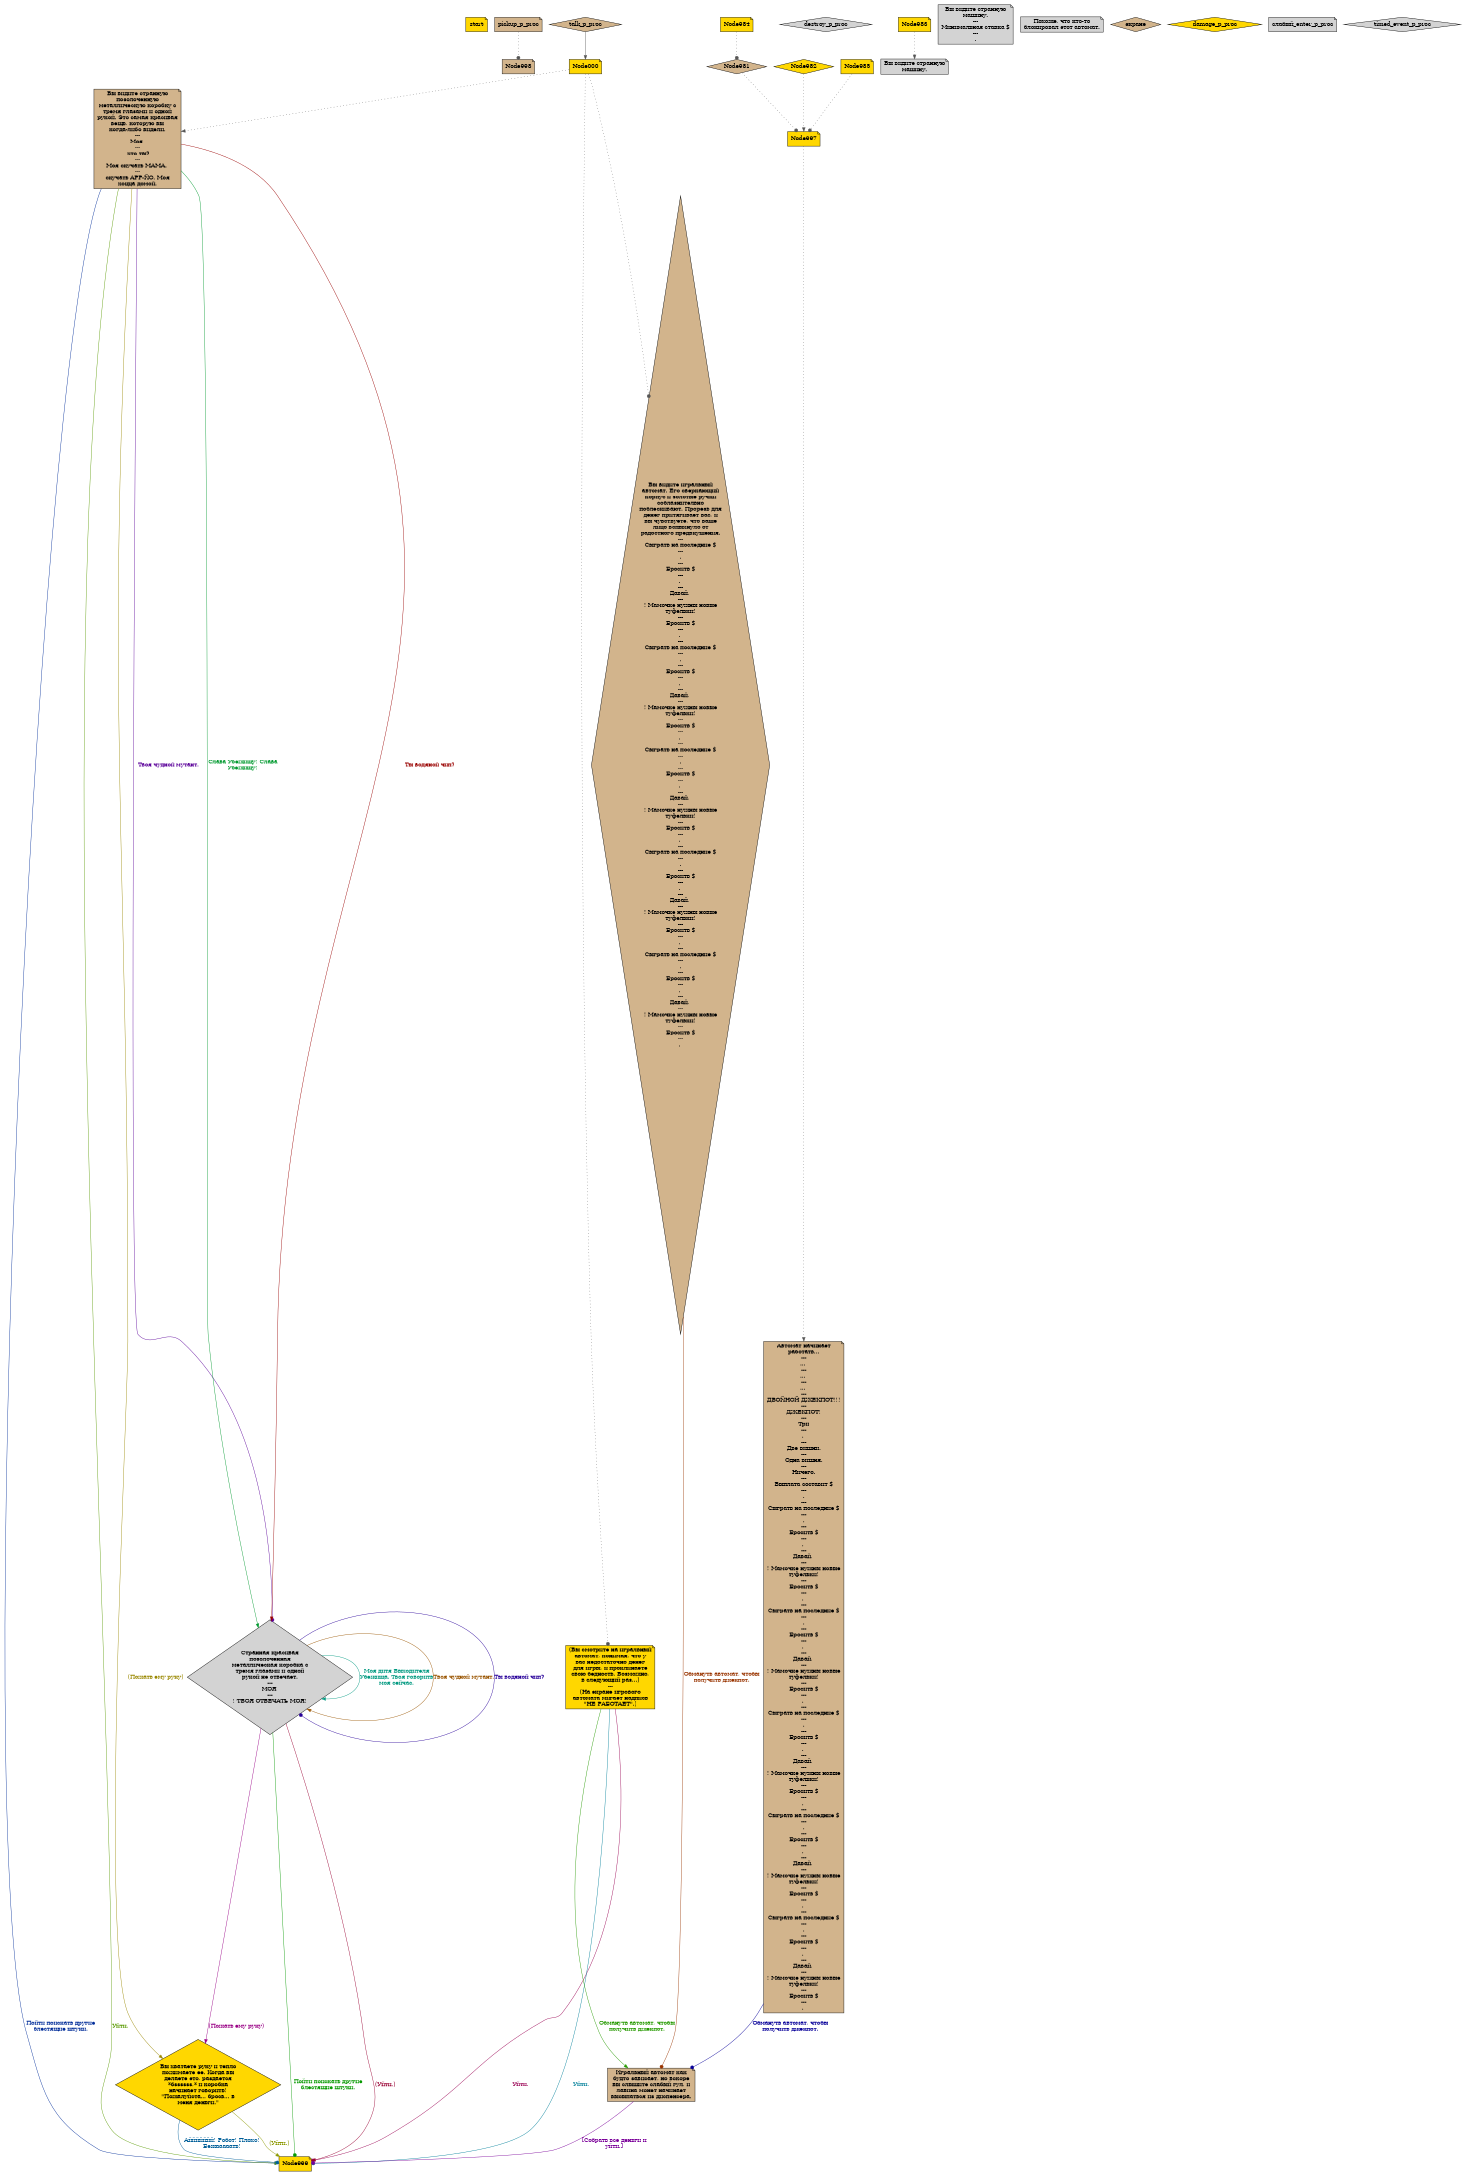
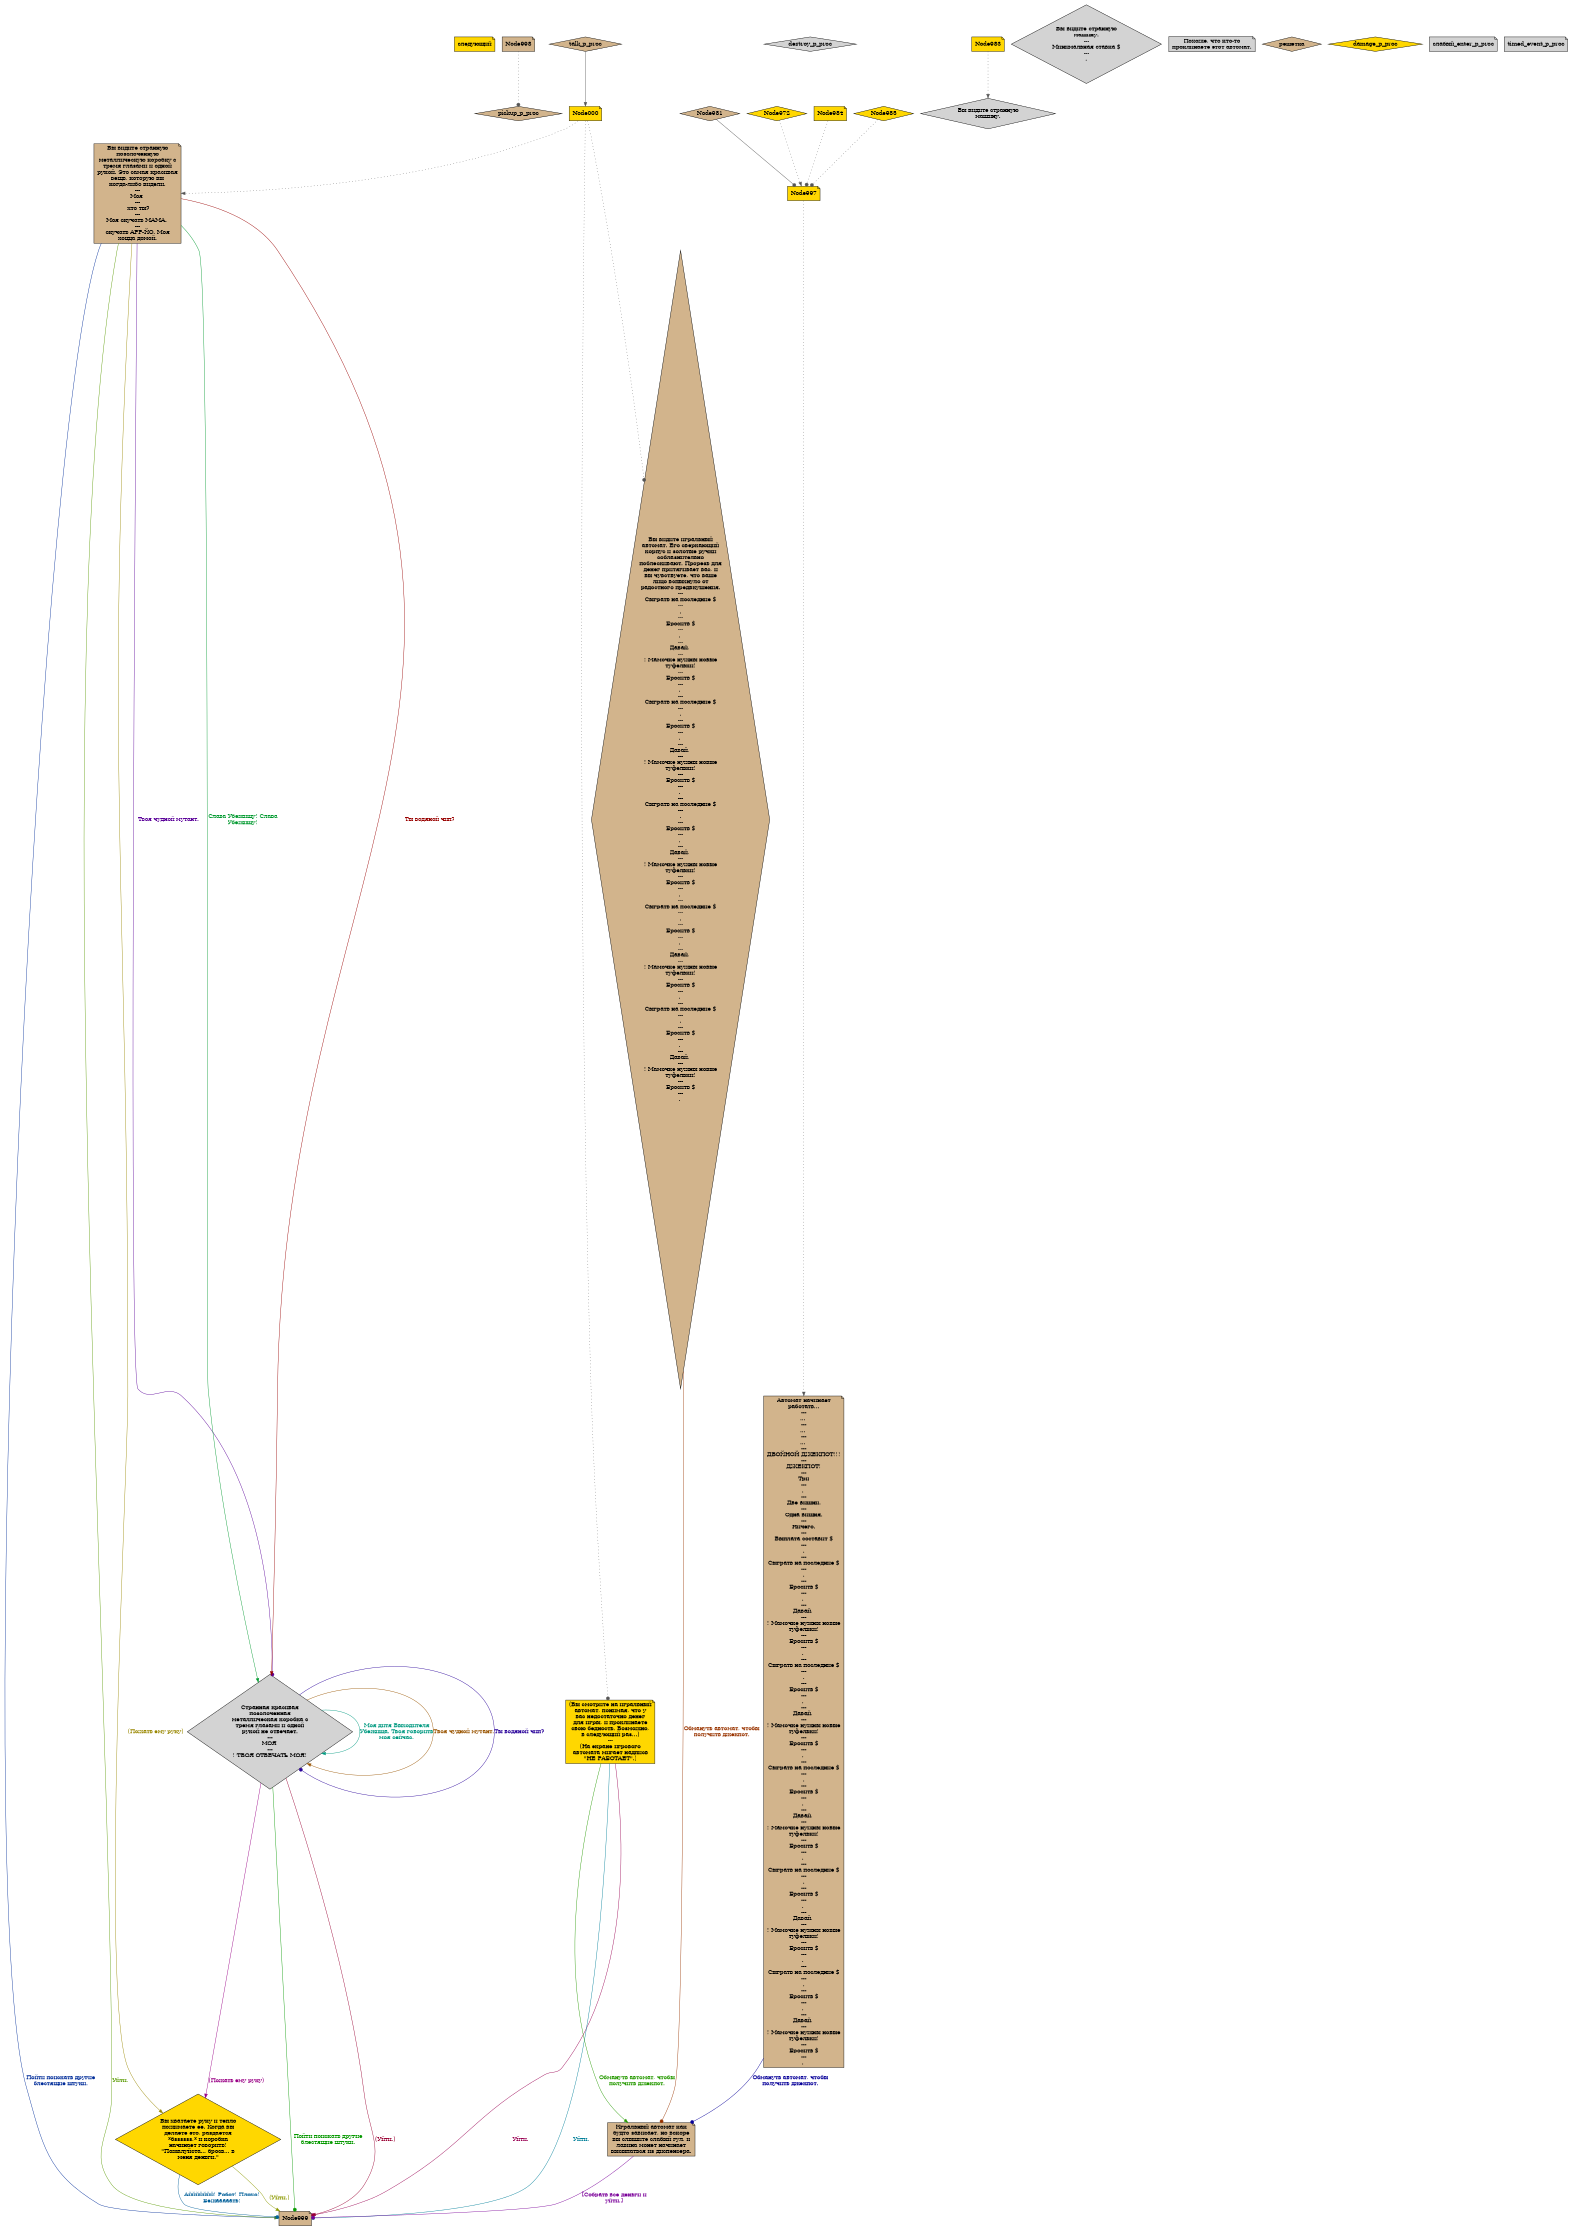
(477, 24) -> (475, 44)
(518, 24) -> (518, 114)
(976, 24) -> (1086, 44)
(1062, 24) -> (1212, 44)
(1136, 24) -> (1292, 44)
(1402, 24) -> (1536, 44)
(518, 44) -> (518, 77)
(737, 44) -> (818, 152)
(804, 67) -> (777, 114)
(857, 67) -> (884, 114)
(915, 67) -> (988, 114)
(769, 101) -> (755, 152)
(295, 2164) -> (295, 2218)
